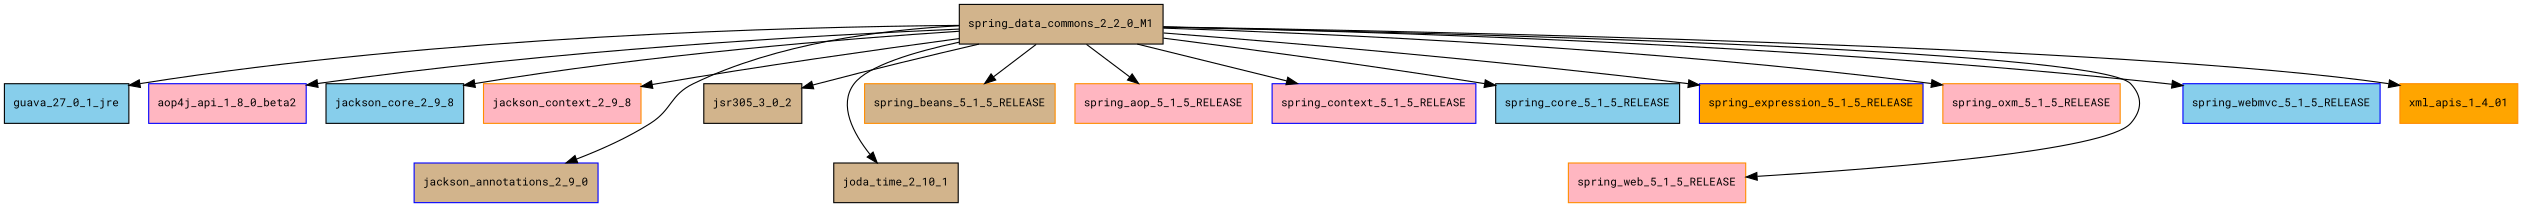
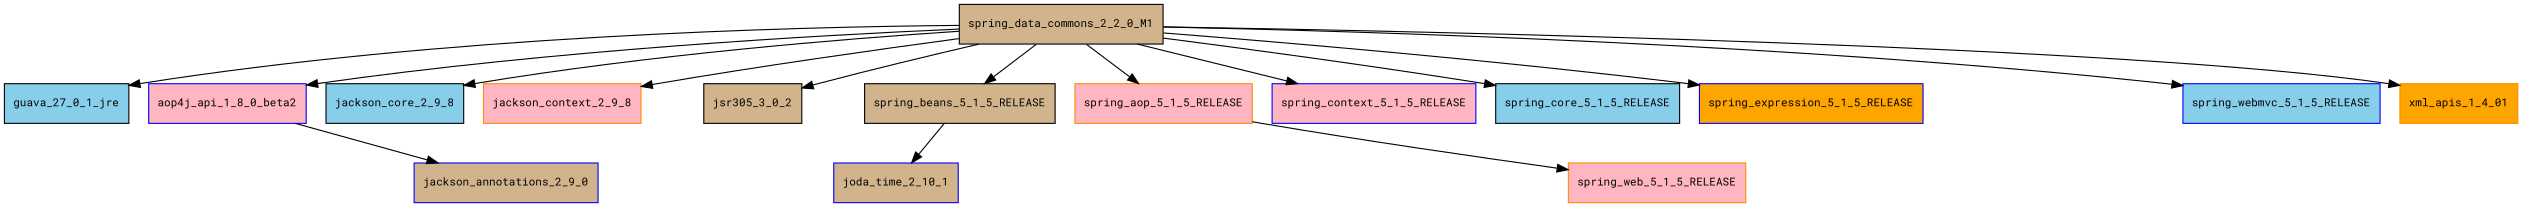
(1964, 58) -> (1404, 146)
(755, 60) -> (361, 142)
(857, 81) -> (931, 139)
(960, 104) -> (960, 104)
(2032, 104) -> none
(896, 183) -> (896, 183)
